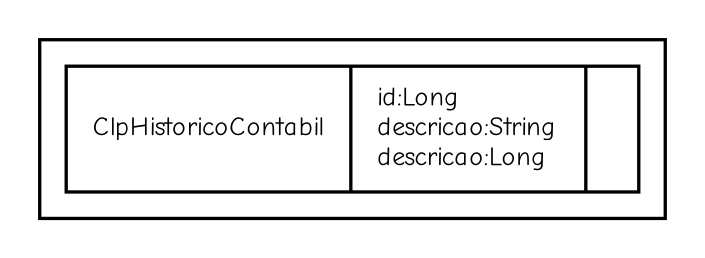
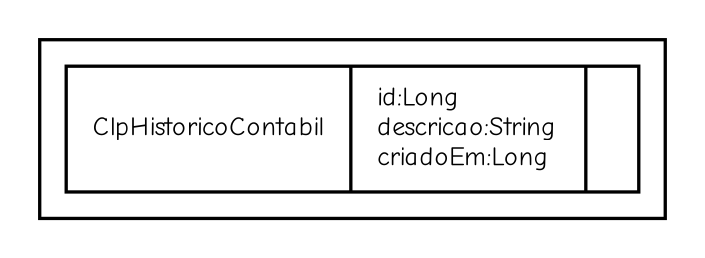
(463, 157) -> (463, 157)
